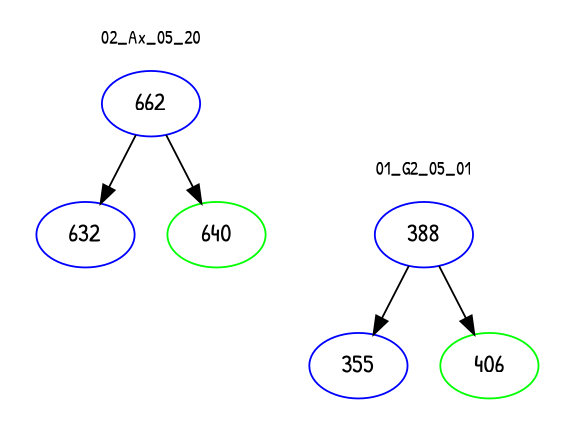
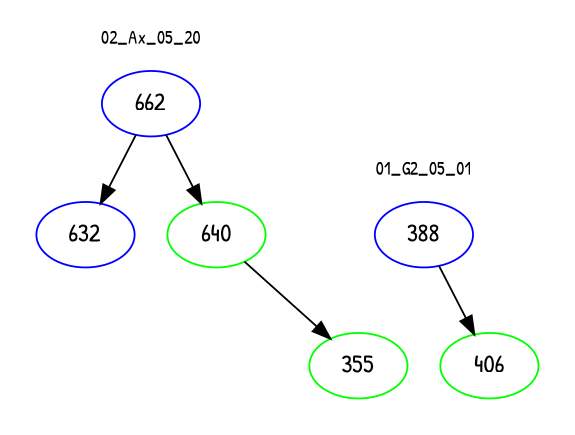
(395, 292) -> (281, 294)
(358, 366) -> (358, 366)
